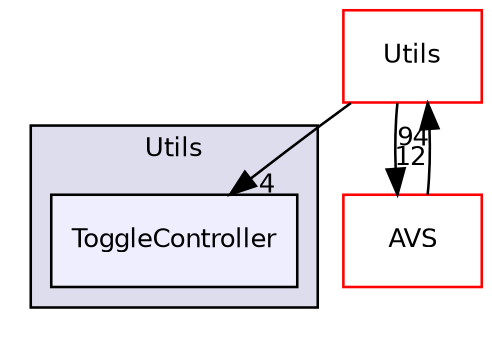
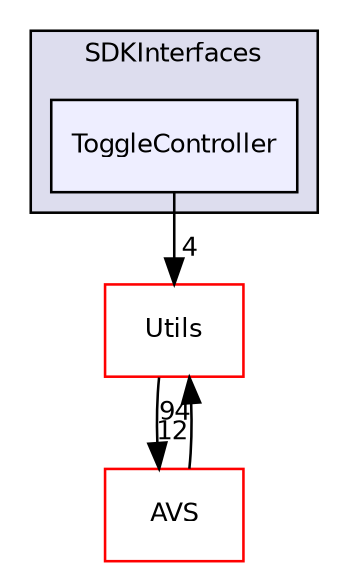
(298, 142) -> (174, 229)
(174, 150) -> (174, 55)
